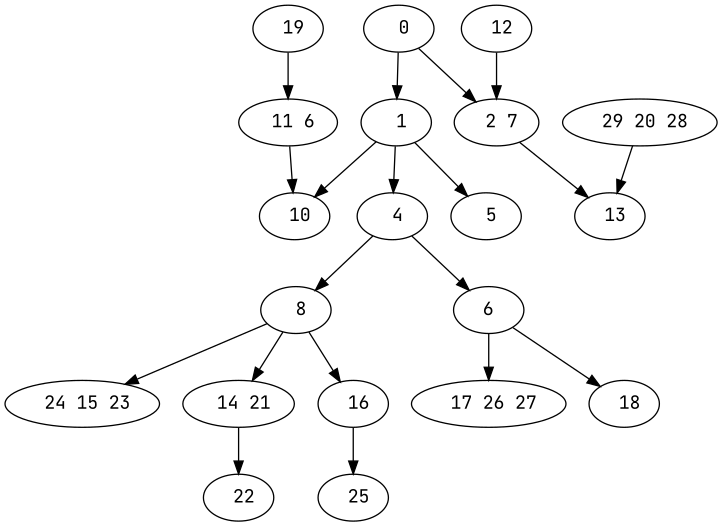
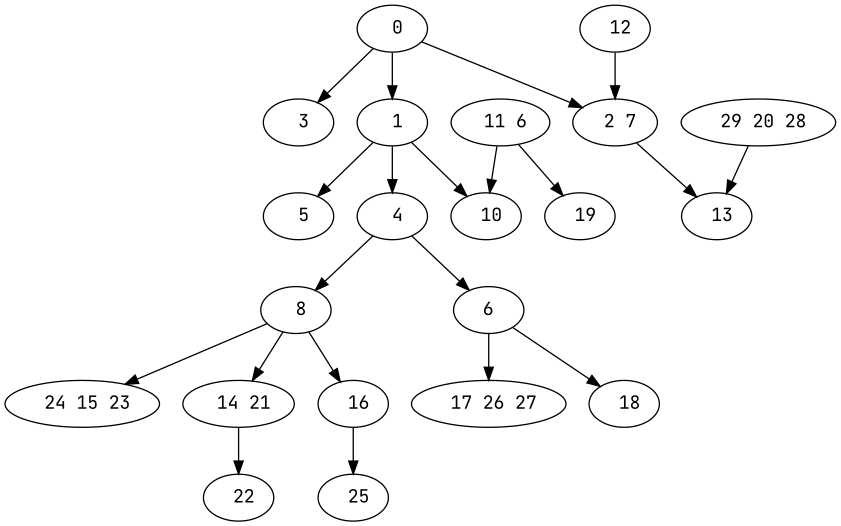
(288, 69) -> (536, 165)
none -> (299, 122)
